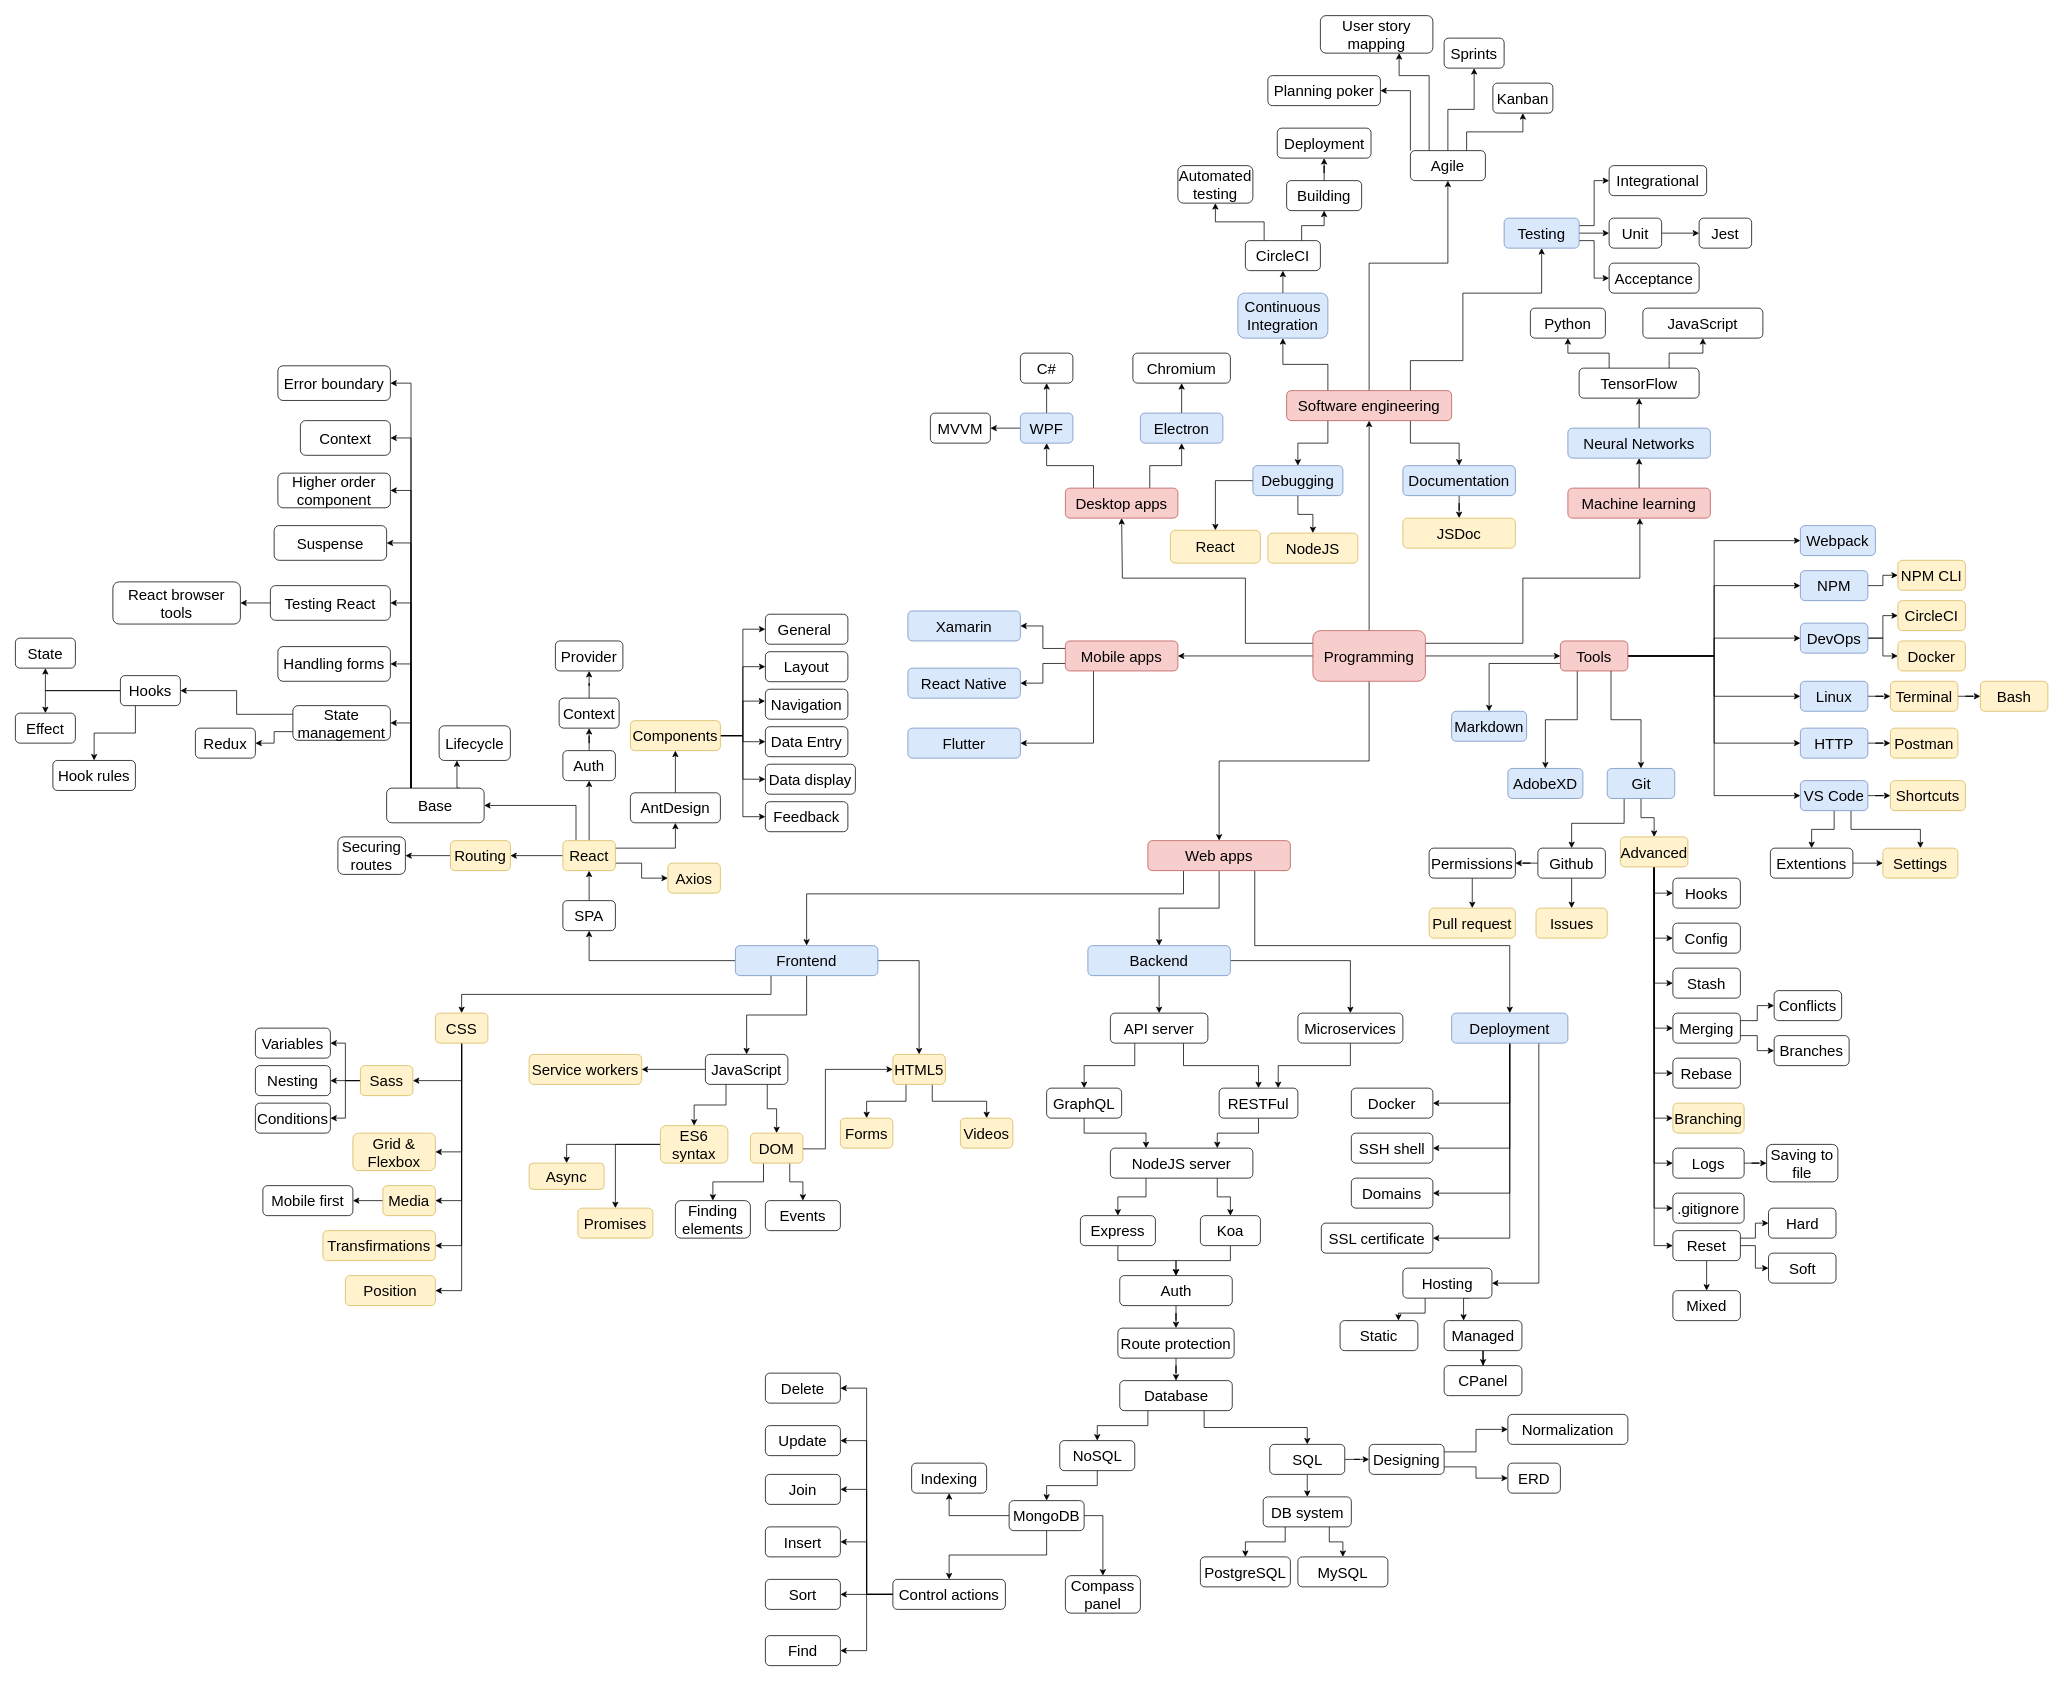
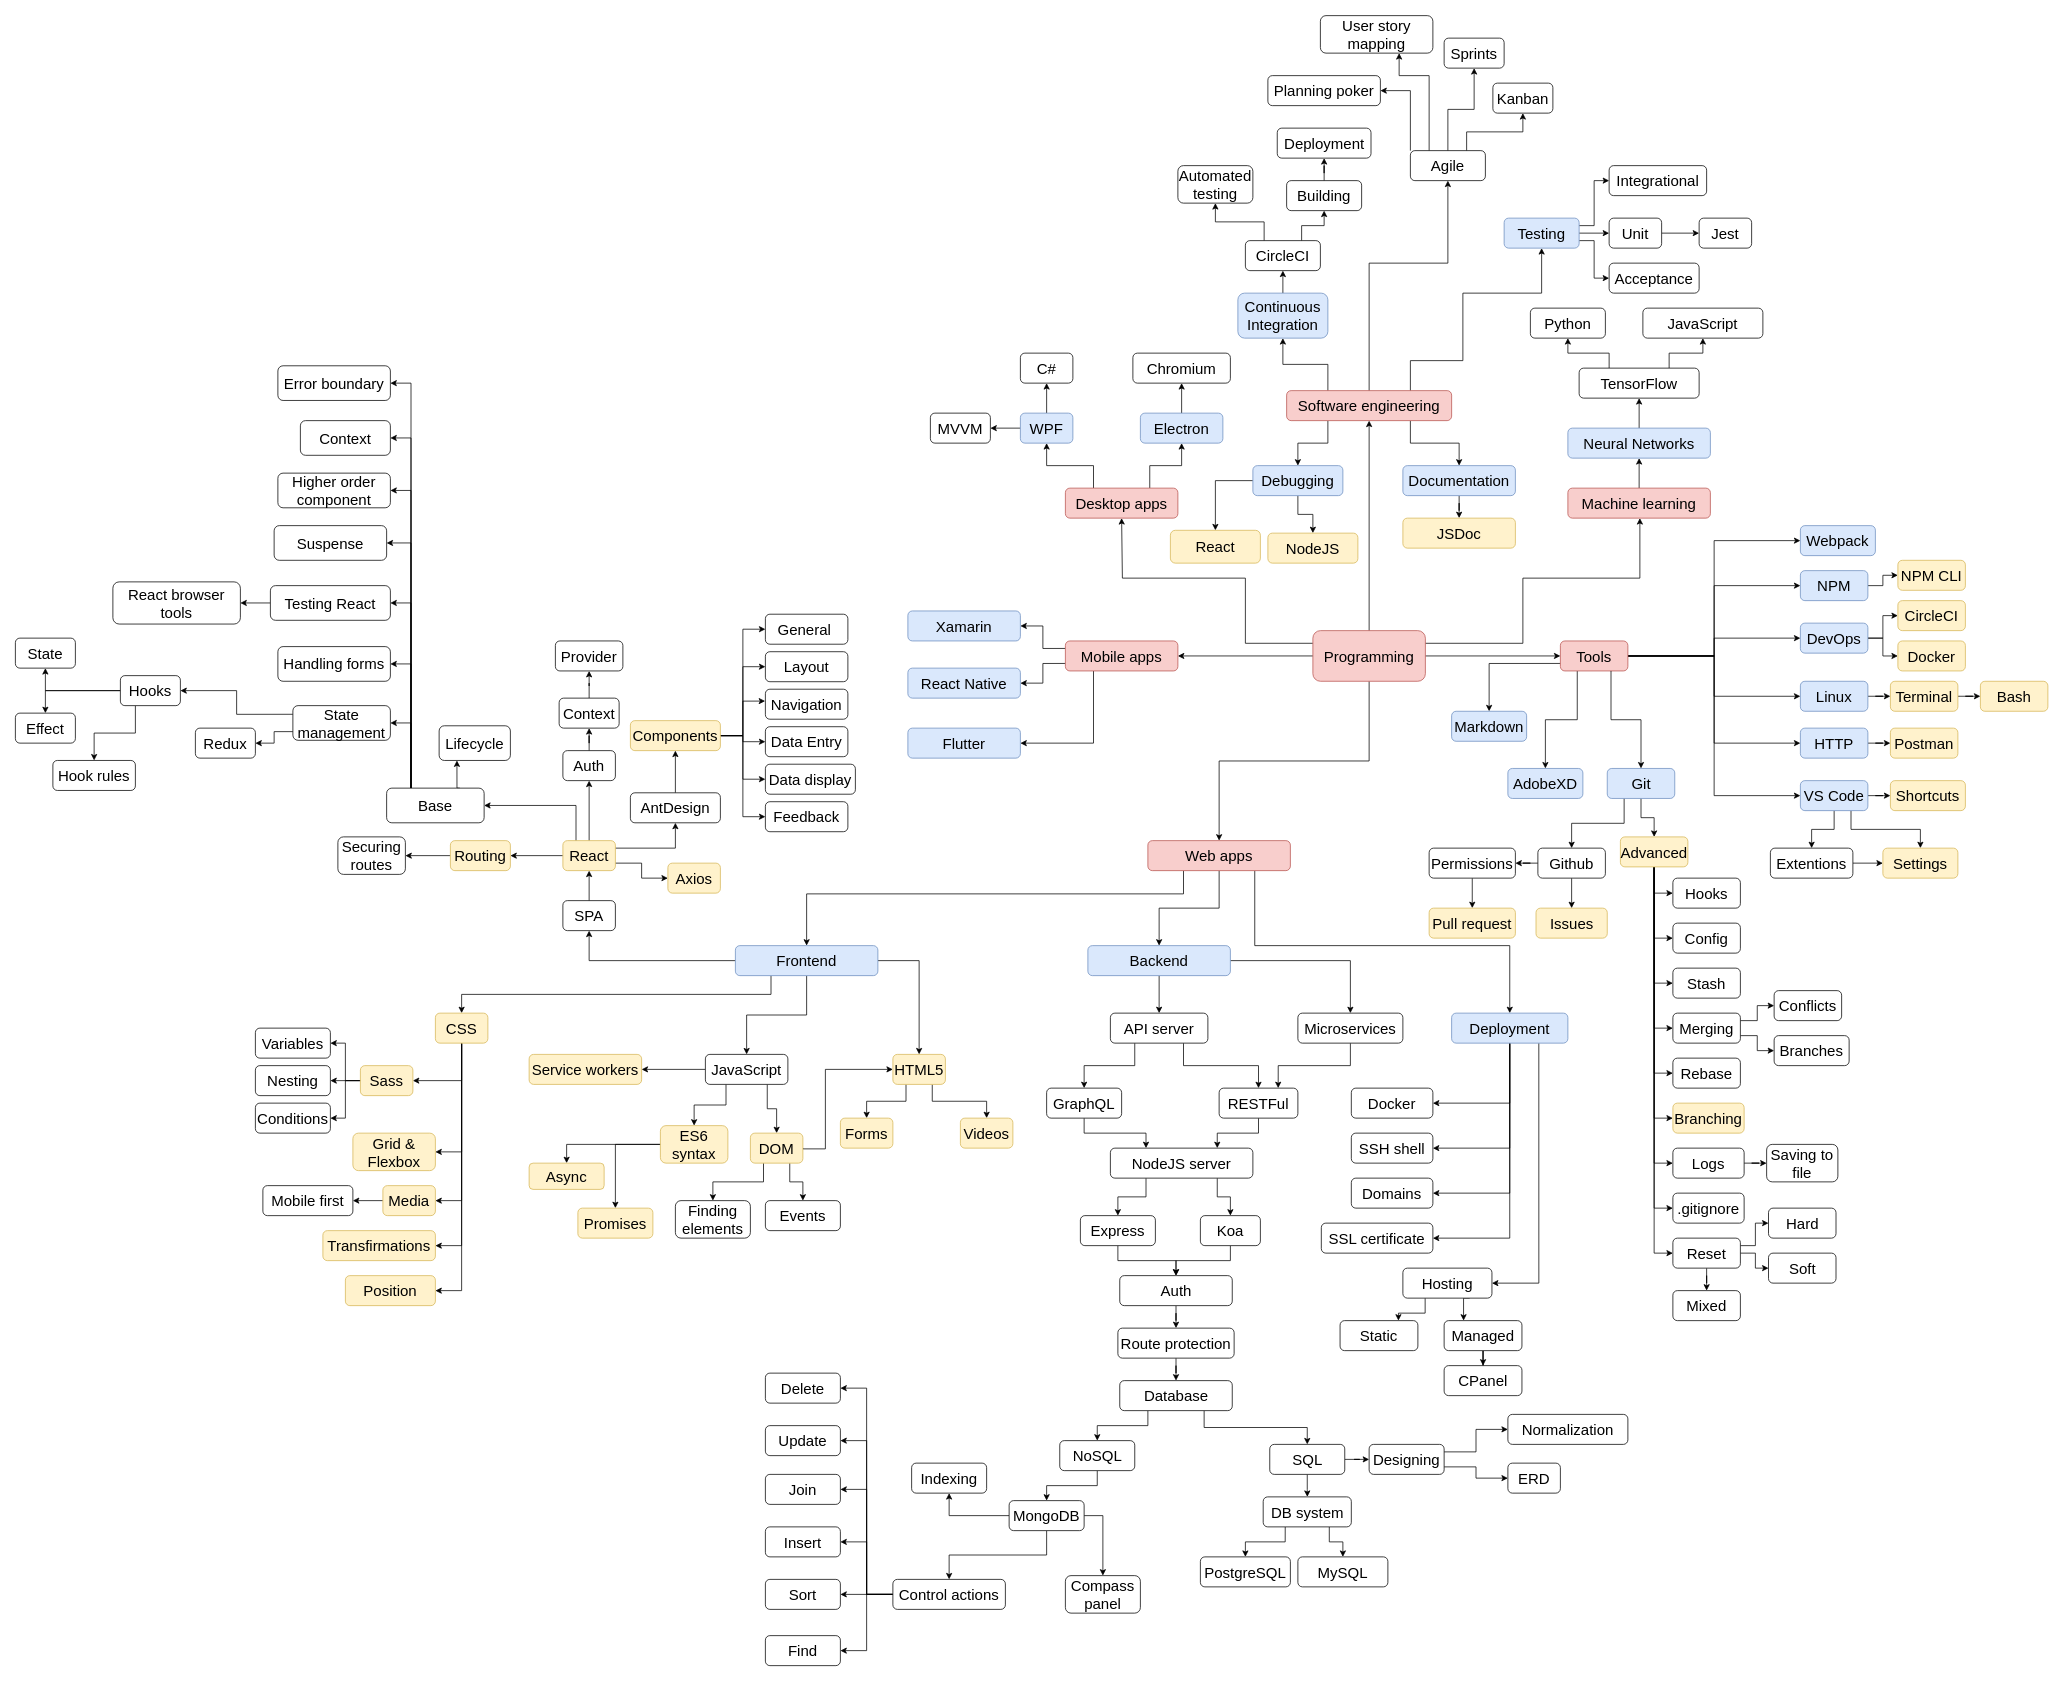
(1707, 1245) -> (1707, 1253)
